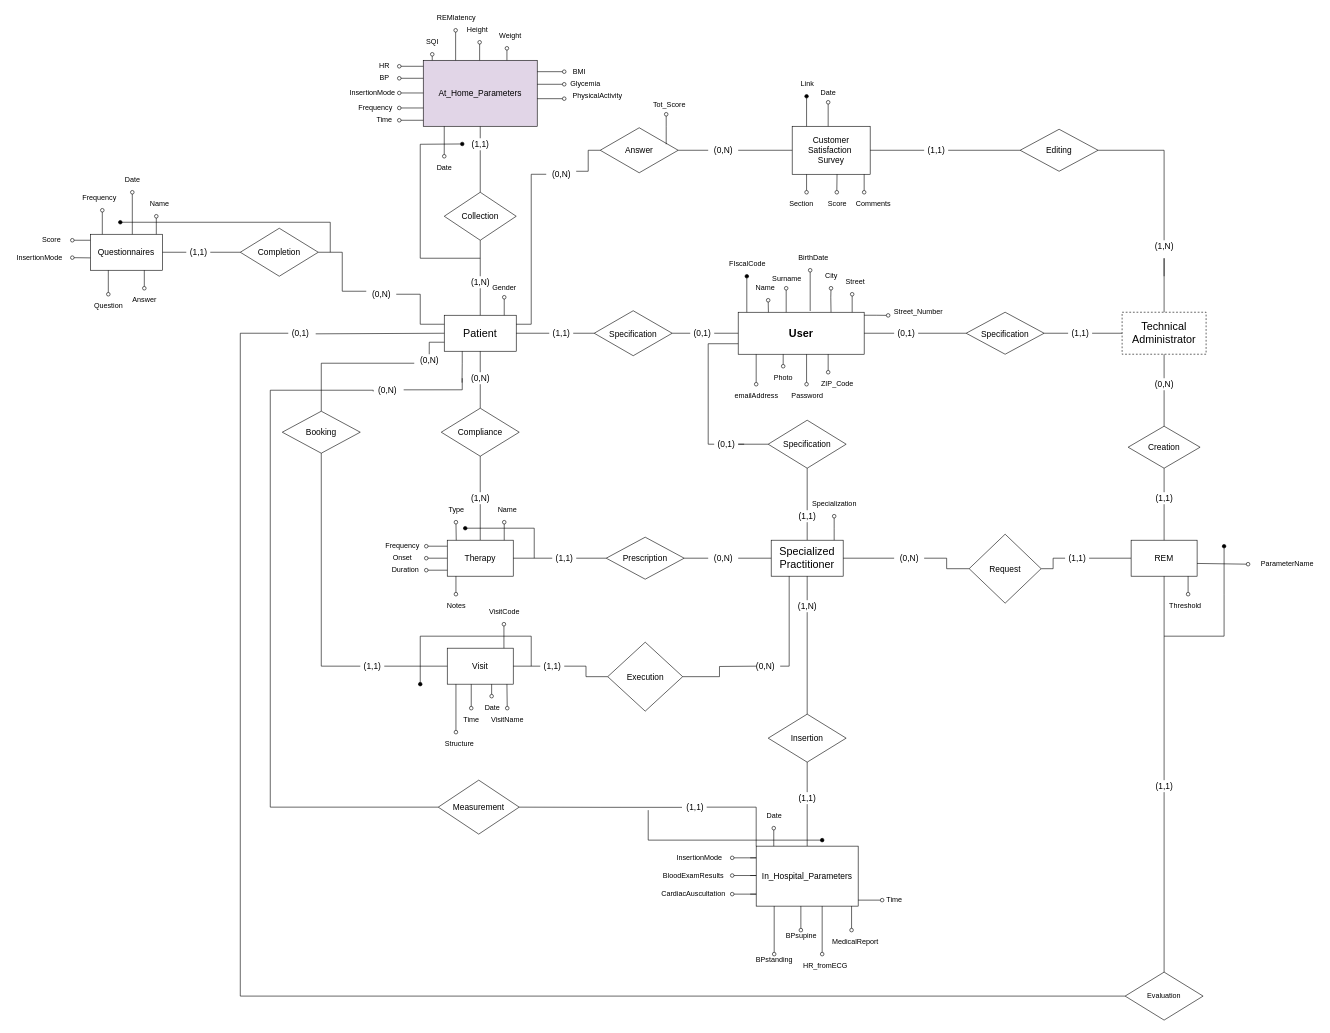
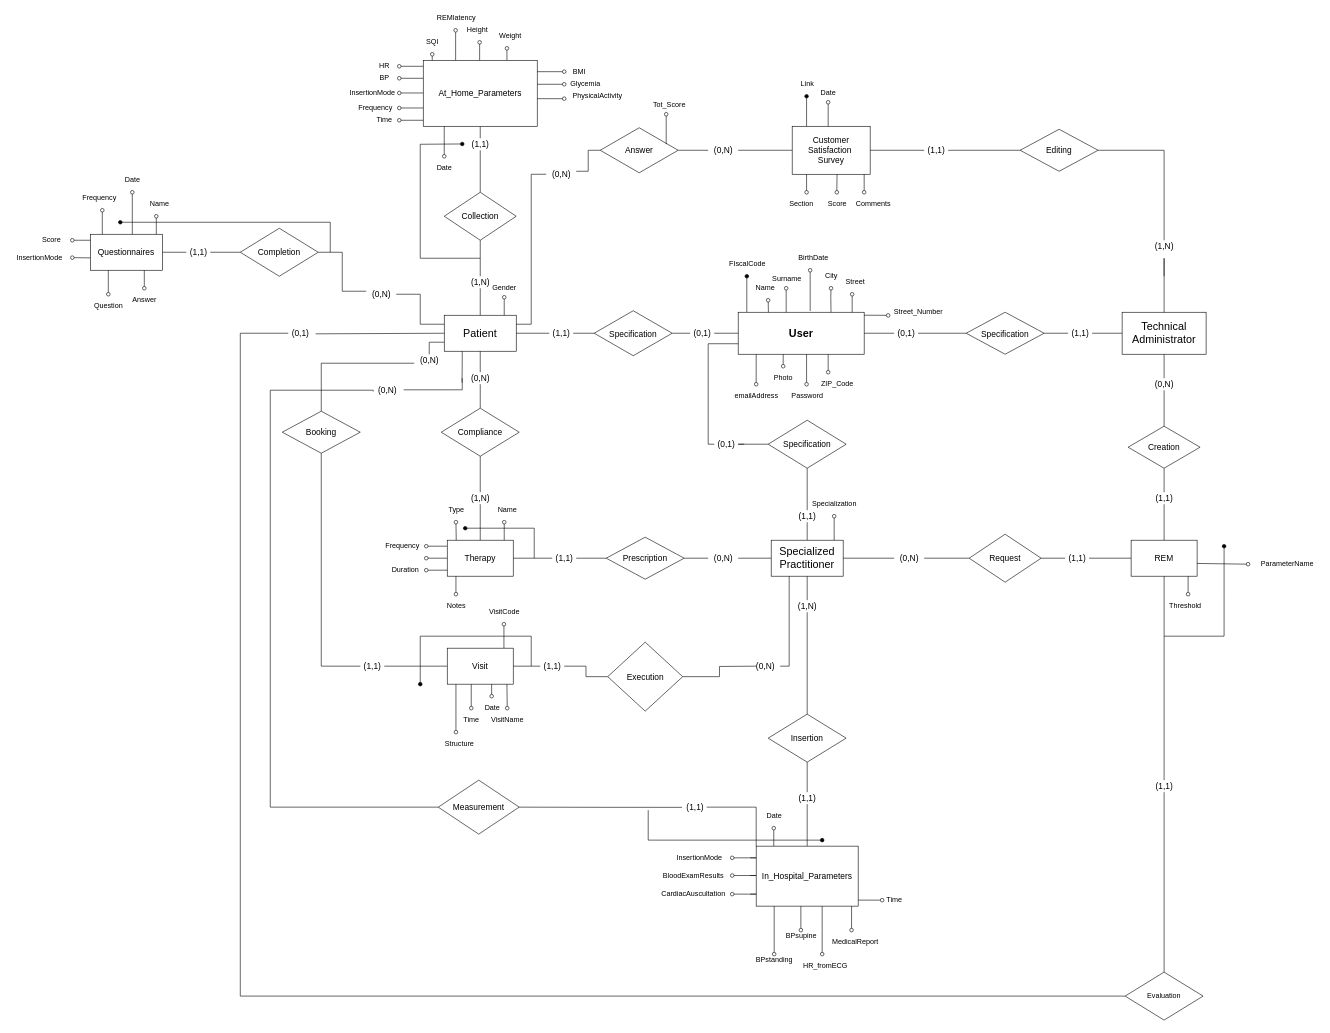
(480, 93) -> (480, 93)
(1164, 333) -> (1164, 333)
(402, 558) -> none
(1005, 569) -> (1005, 558)
